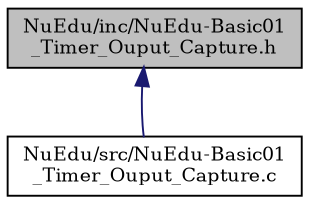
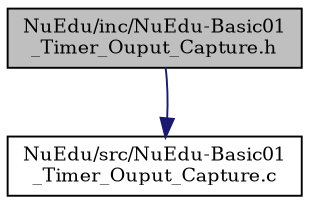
(142, 112) -> (167, 93)
